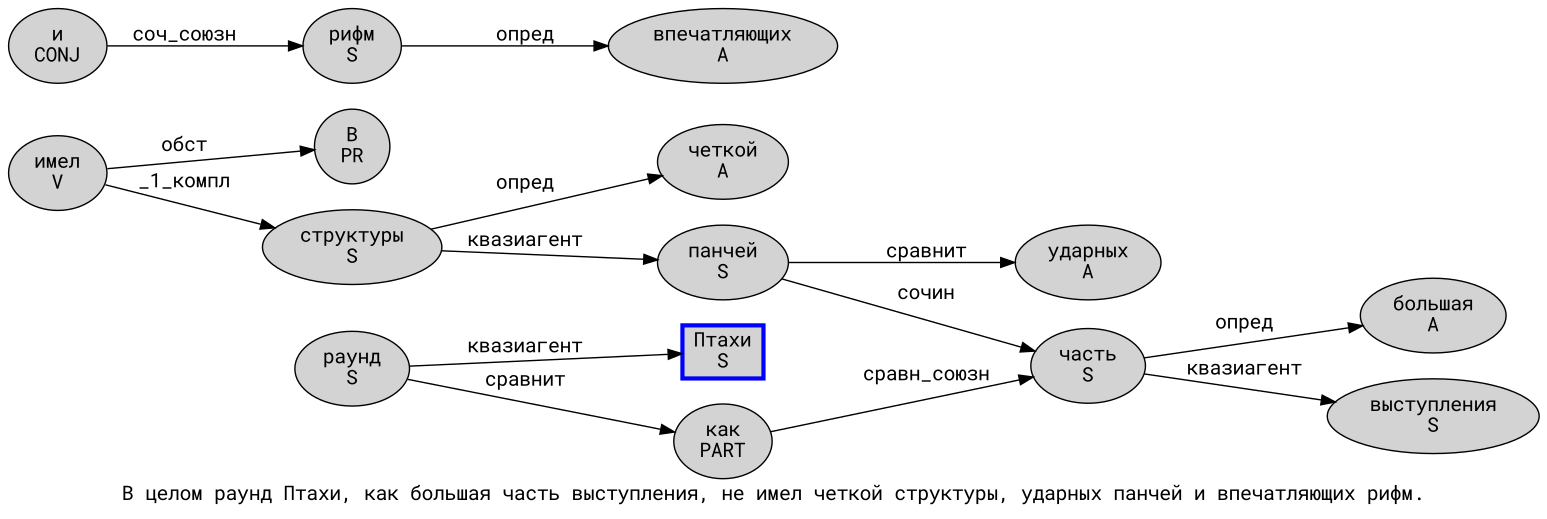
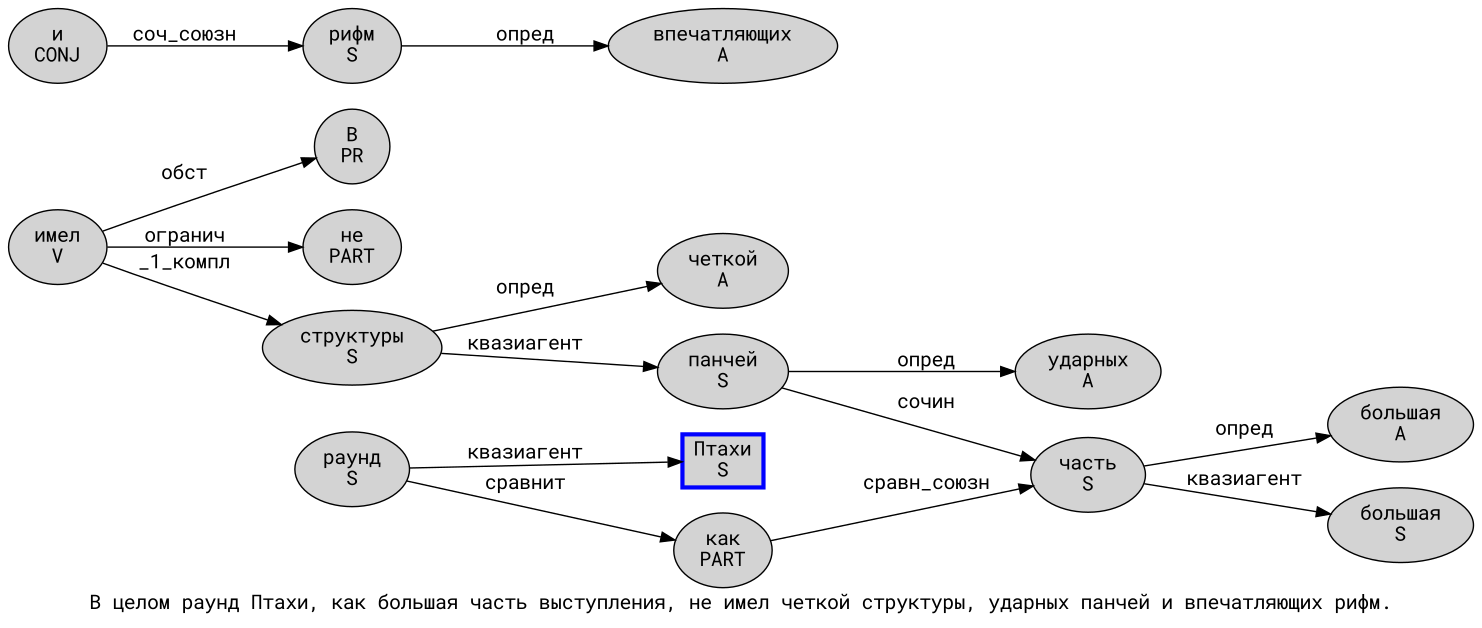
none -> (352, 247)
(926, 252) -> (926, 361)
(1433, 416) -> (1401, 525)
